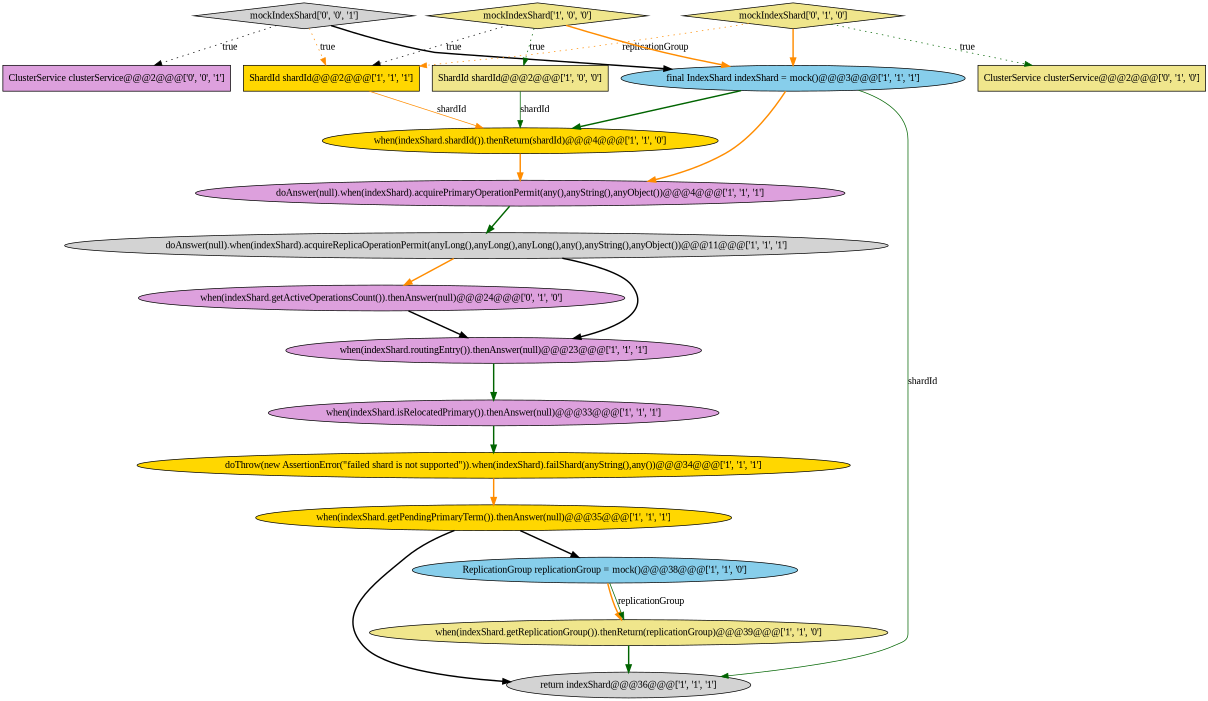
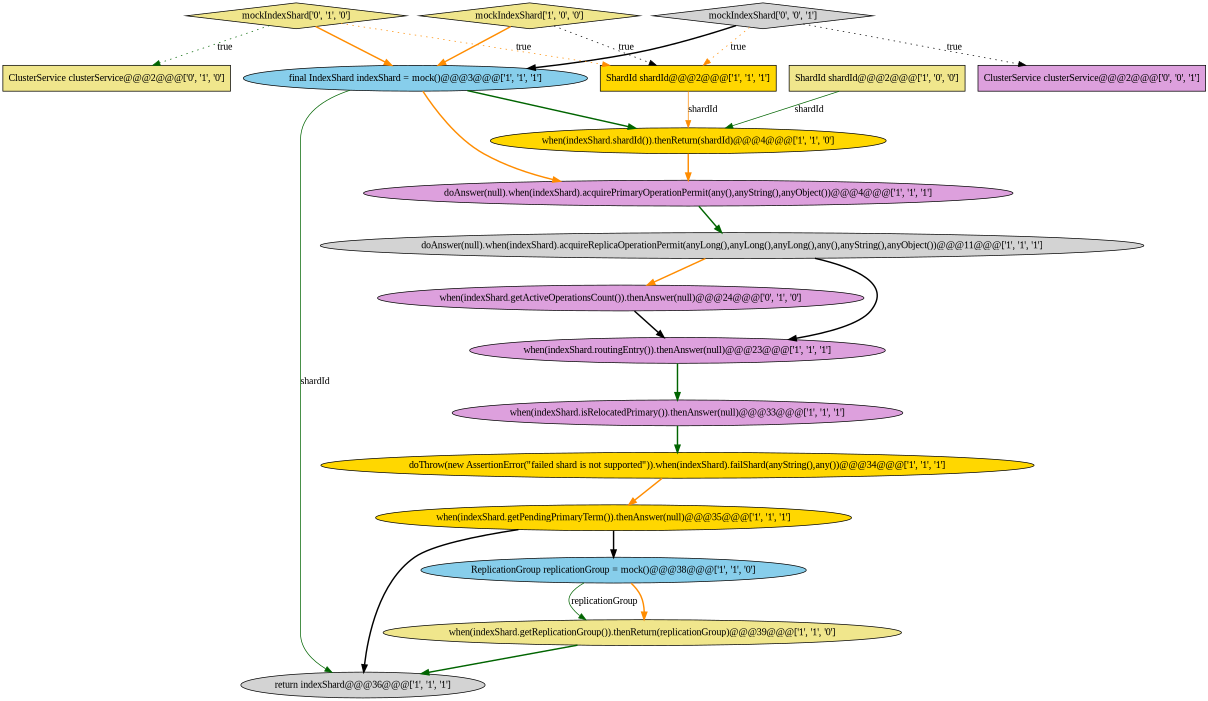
(530, 43) -> none
(656, 47) -> (524, 47)
